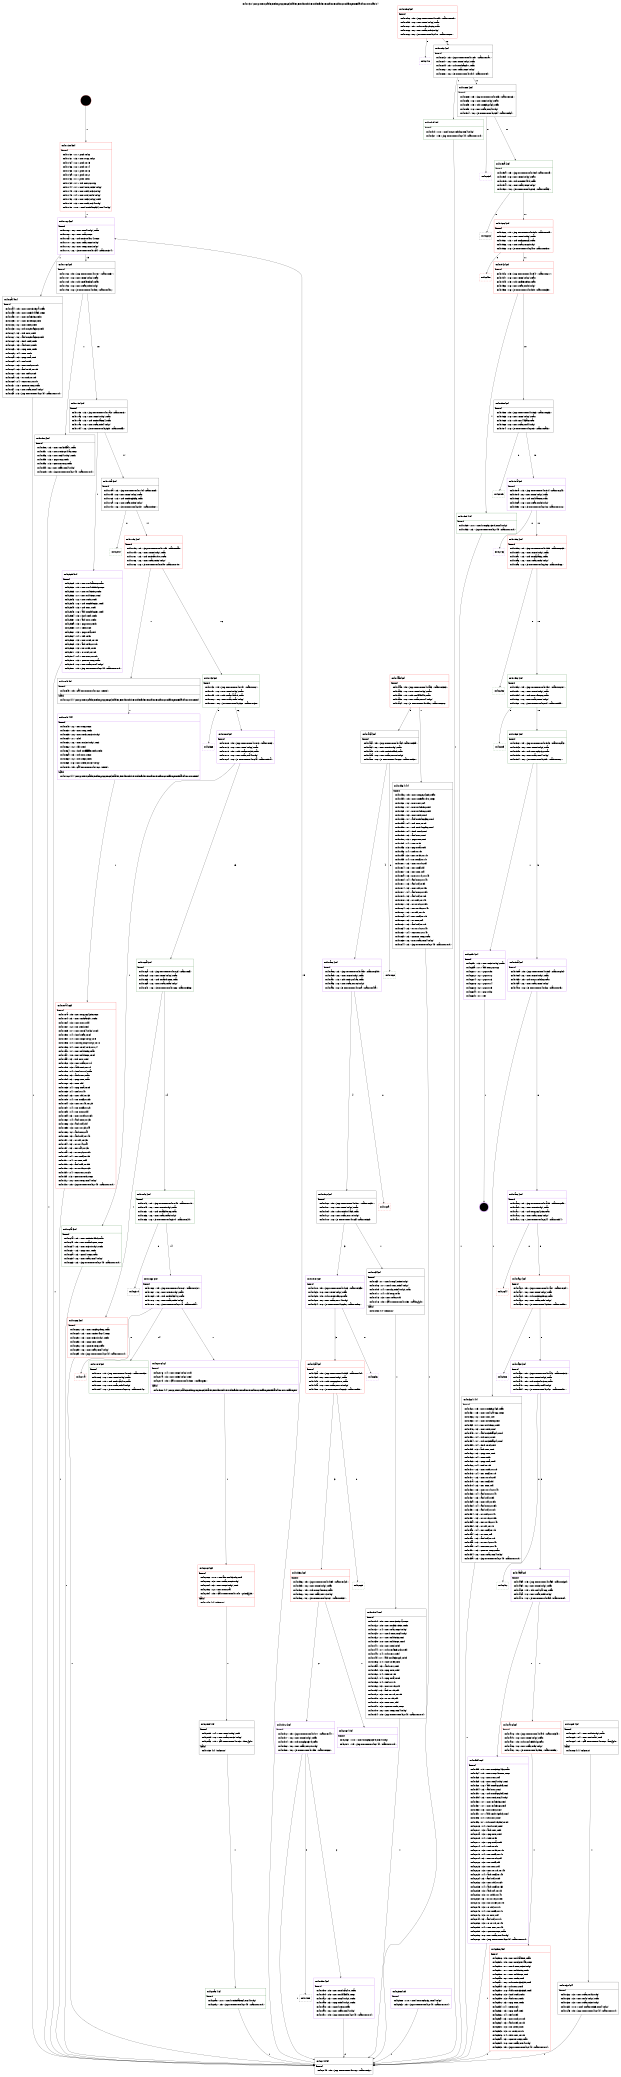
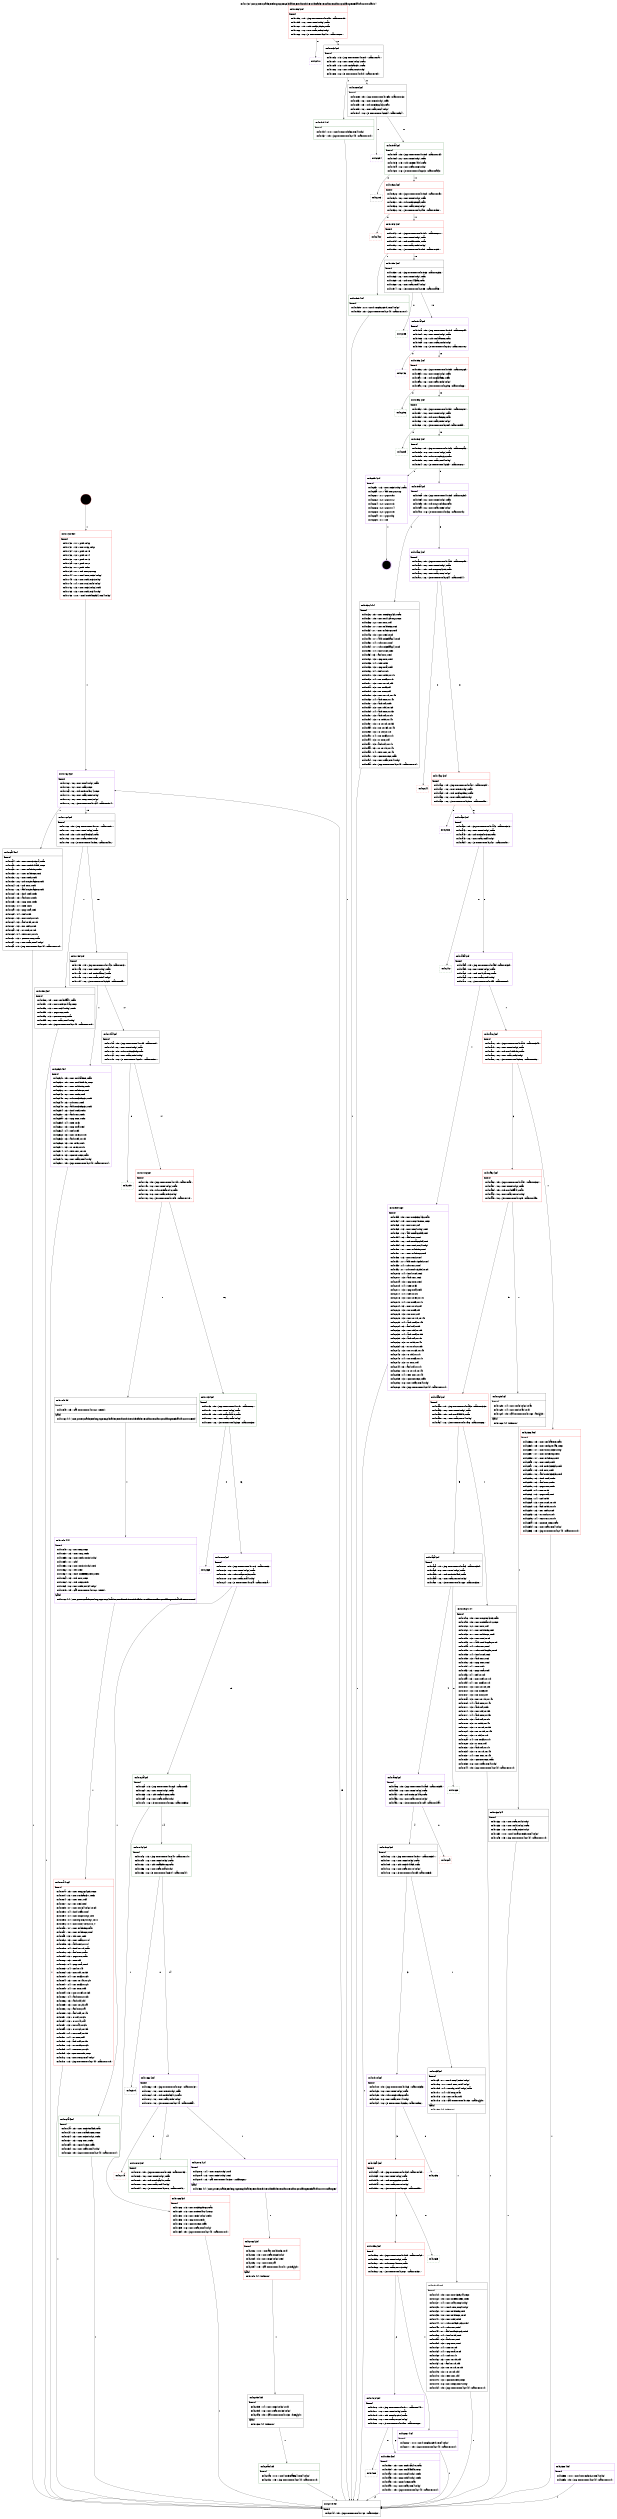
none -> (512, 1186)
(282, 1913) -> (435, 2498)
